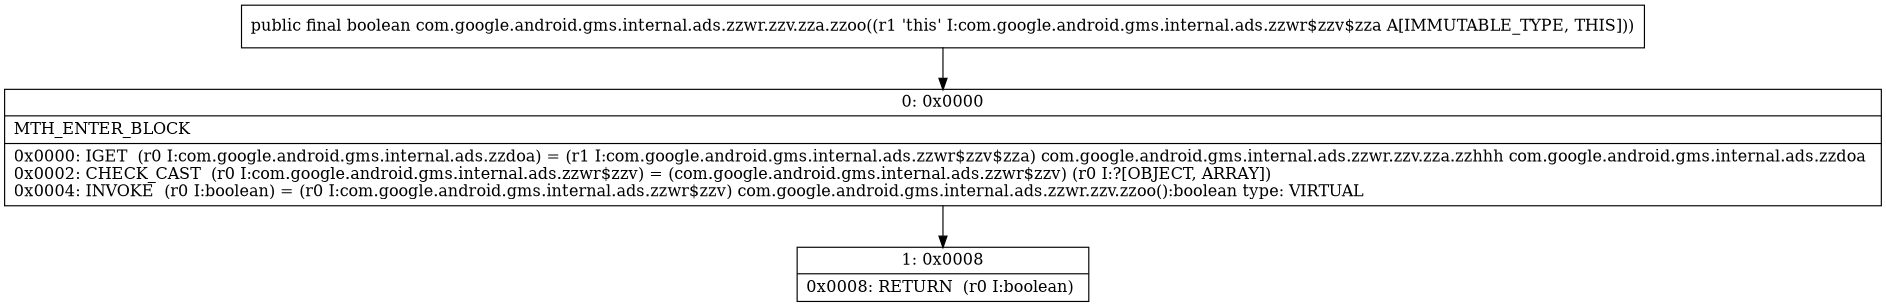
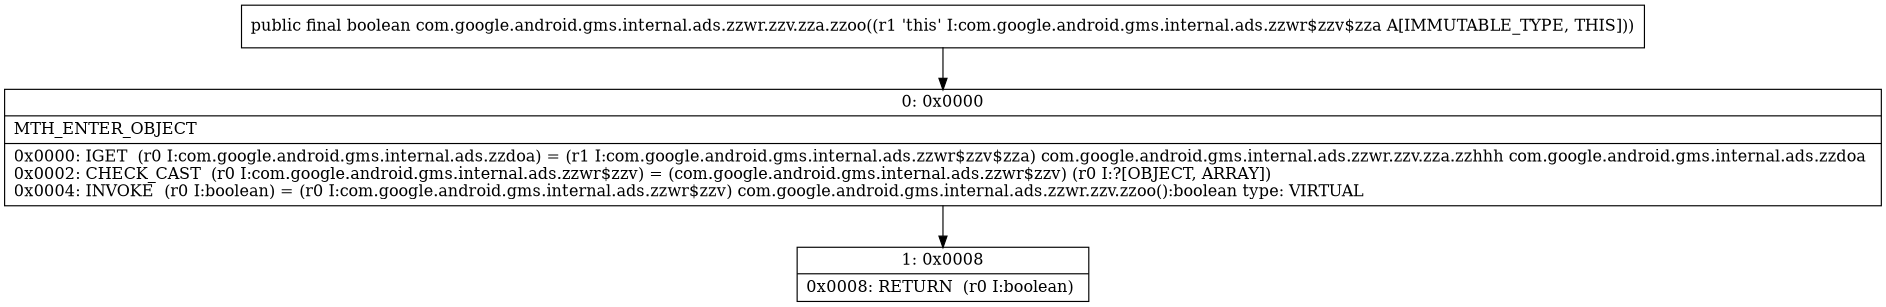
(103, 129) -> (105, 129)
